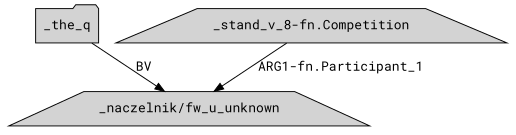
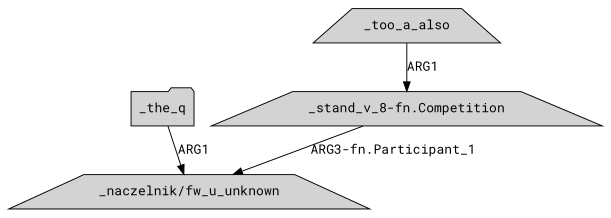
none -> (407, 26)
(144, 67) -> (194, 150)
(341, 67) -> (393, 150)
